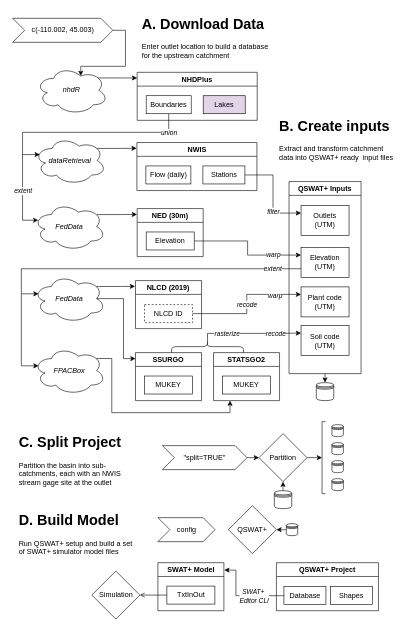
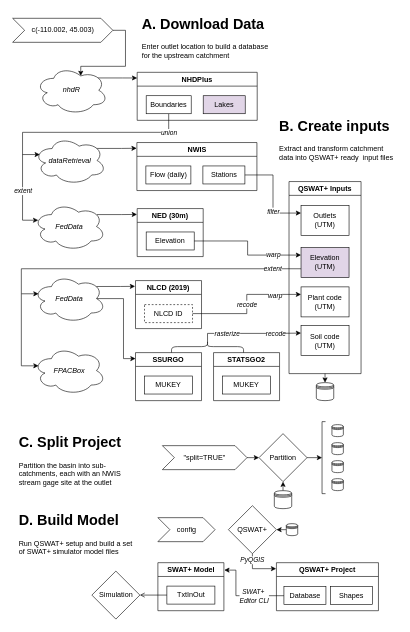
(325, 263) -> (325, 263)
(174, 413) -> none
none -> (252, 562)
